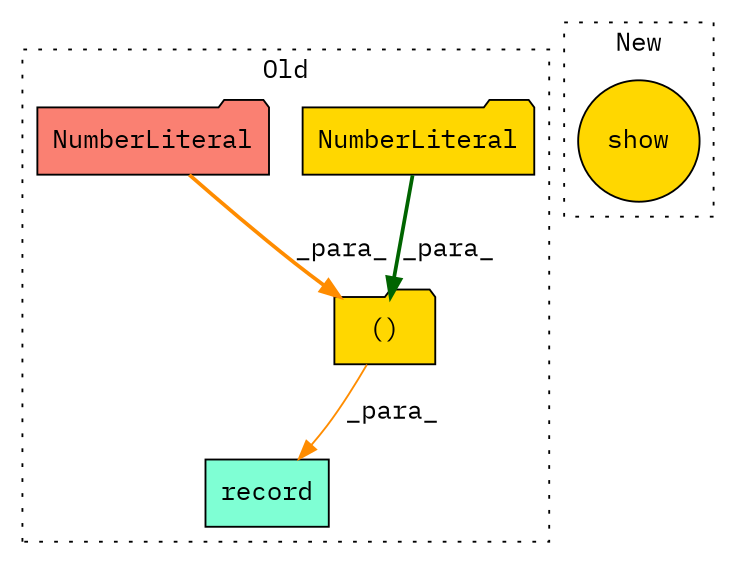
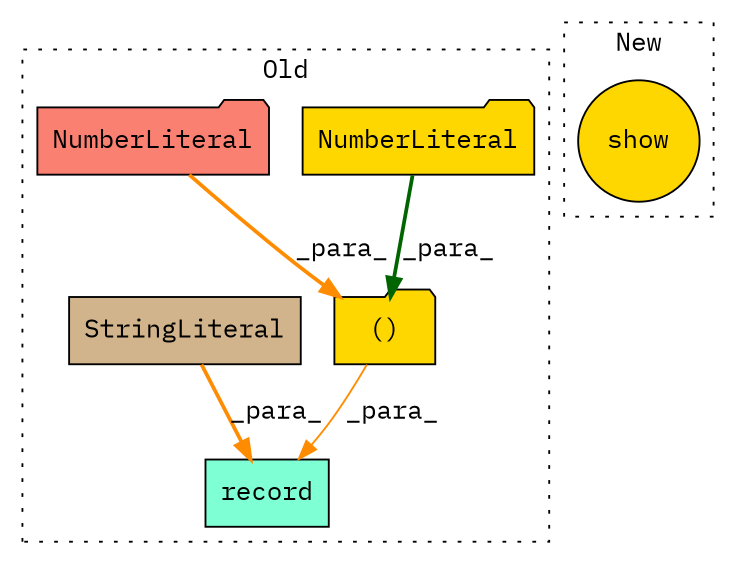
none -> (185, 331)
